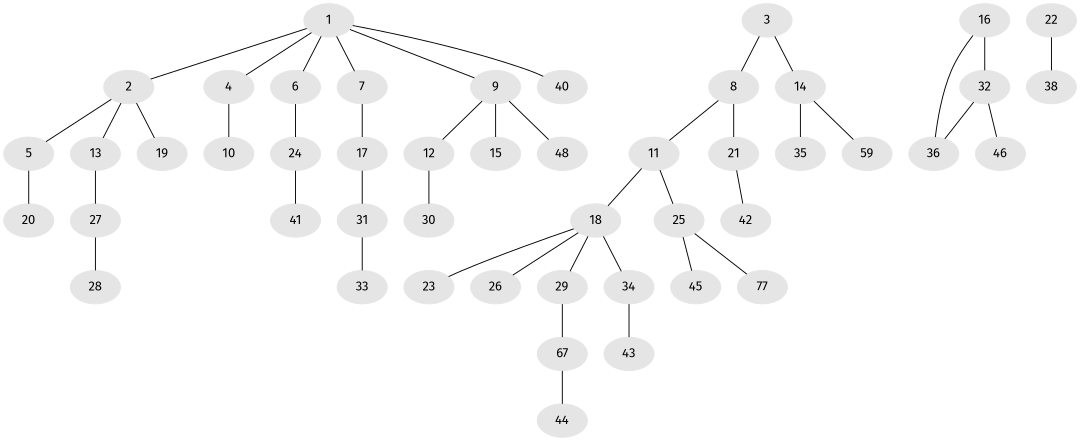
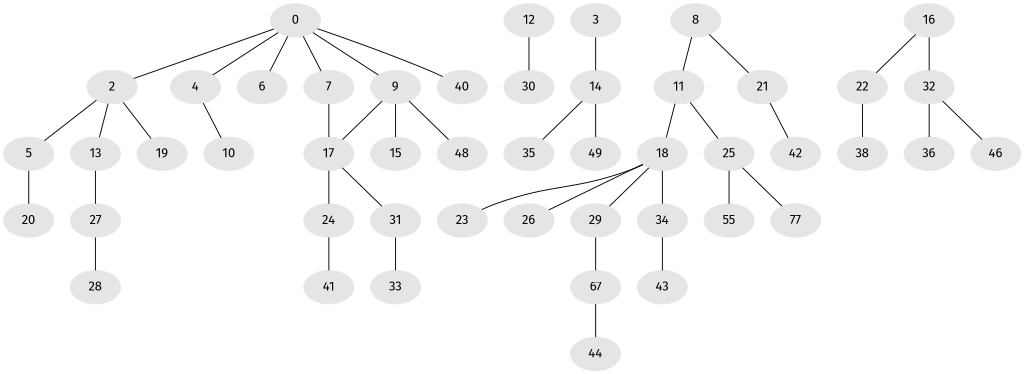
(329, 20) -> (296, 20)
(750, 54) -> none
(947, 83) -> (896, 54)
(462, 120) -> (362, 120)
(296, 121) -> (329, 187)
(867, 154) -> (596, 154)
(696, 287) -> (729, 220)
